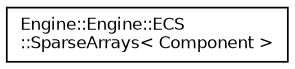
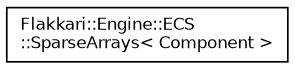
(147, 35) -> (147, 35)
